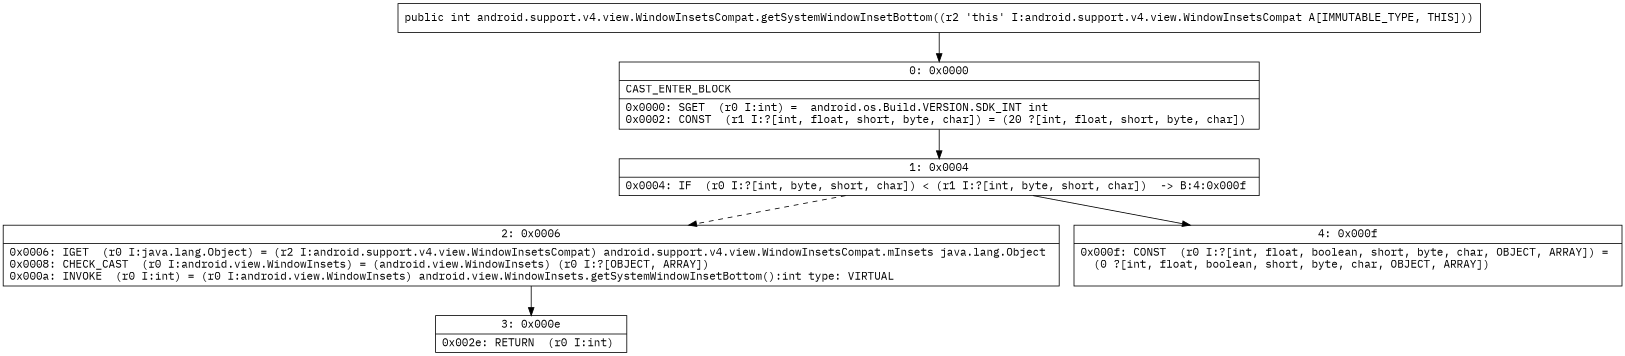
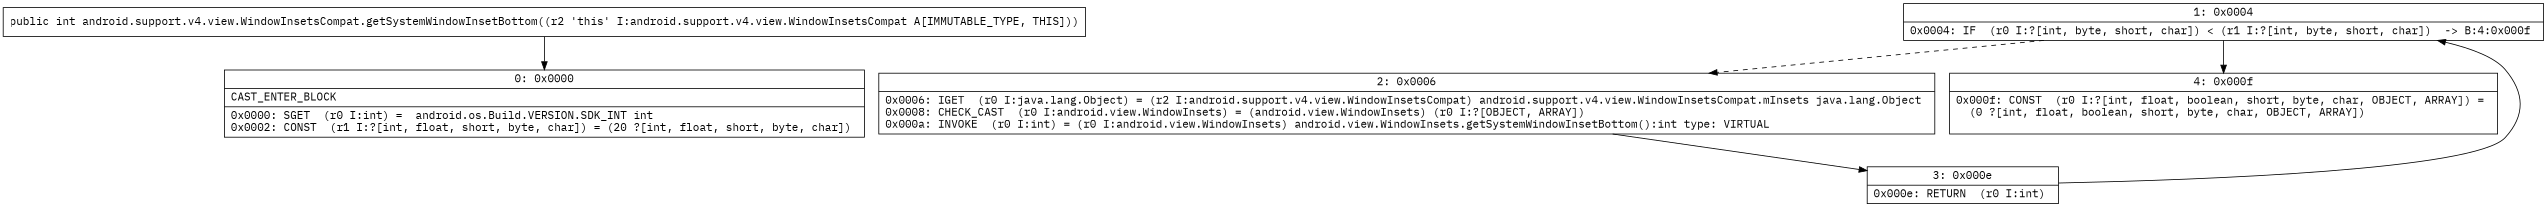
(939, 140) -> (2355, 169)
(531, 343) -> (1963, 194)
